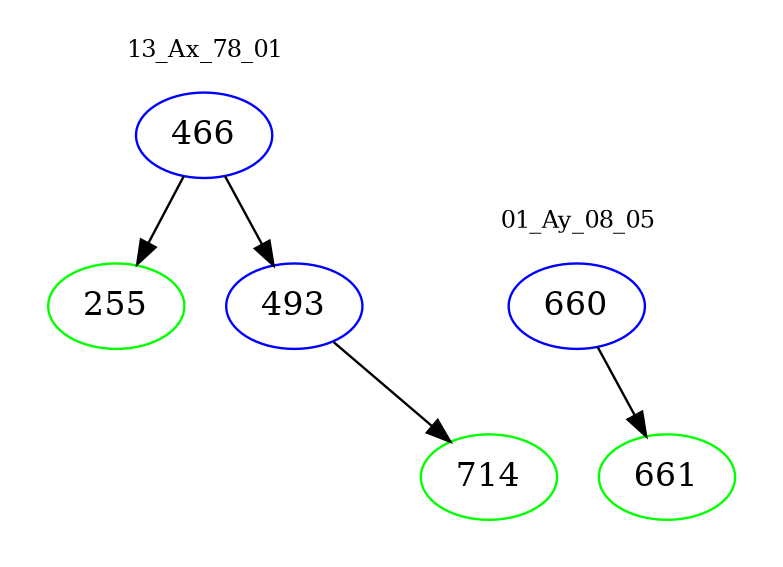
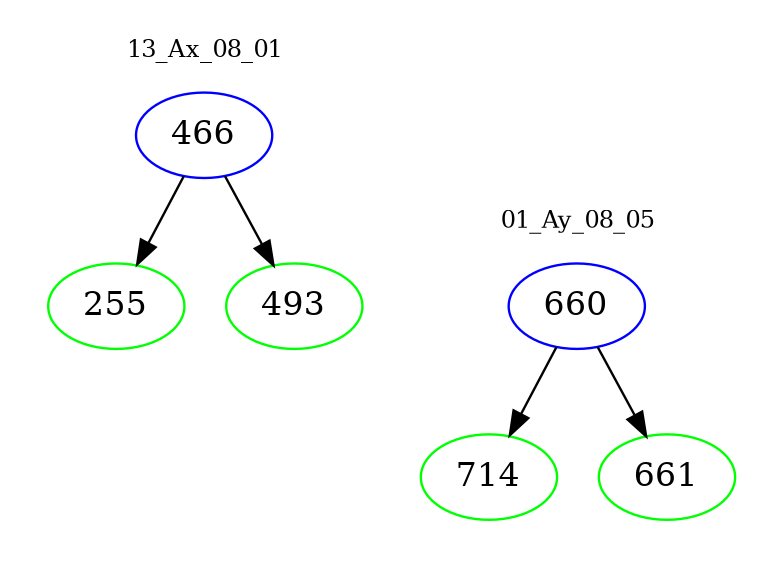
(205, 51) -> (205, 51)
(294, 306) -> (294, 306)
(383, 384) -> (539, 381)
